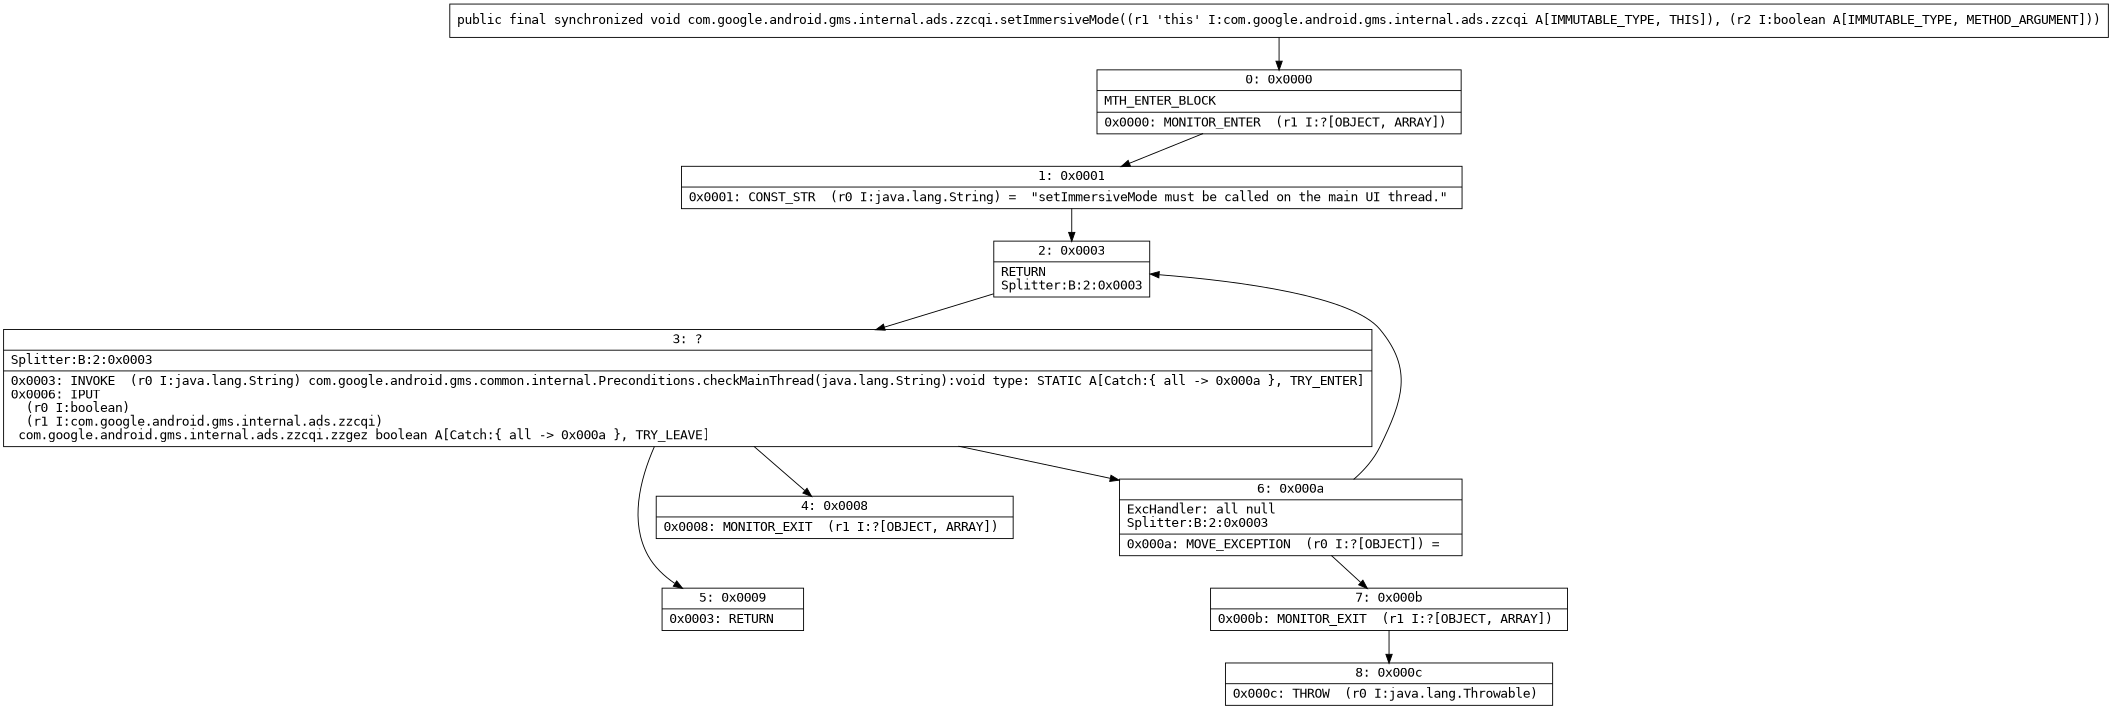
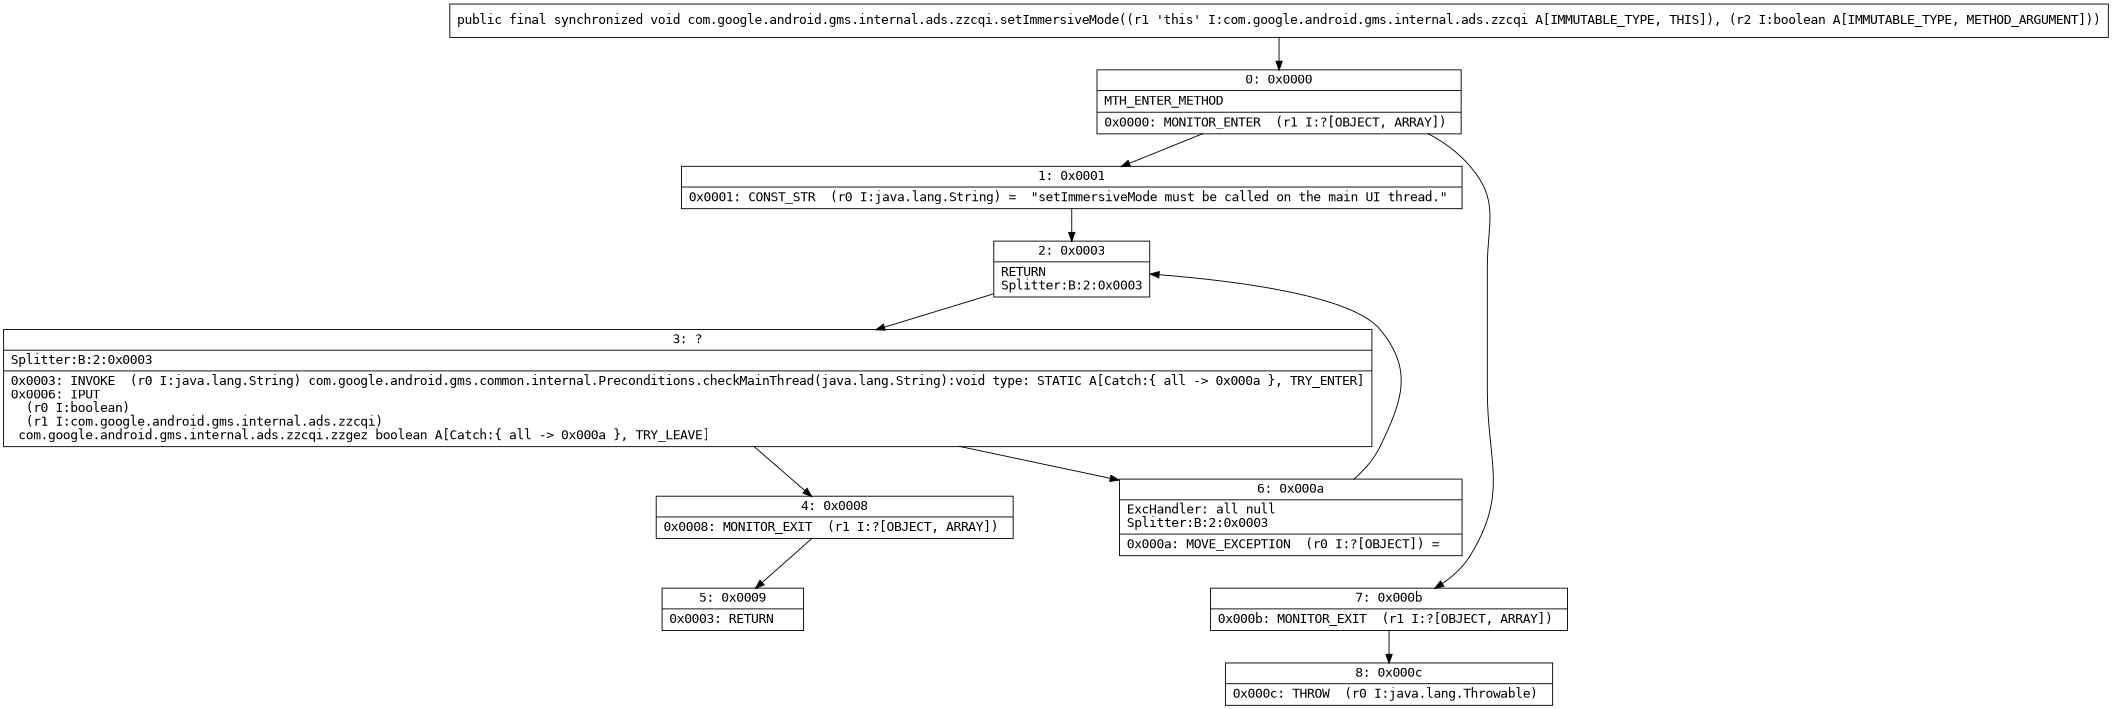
(1160, 101) -> (1164, 101)
(638, 520) -> (787, 560)
(1346, 569) -> (1487, 354)
